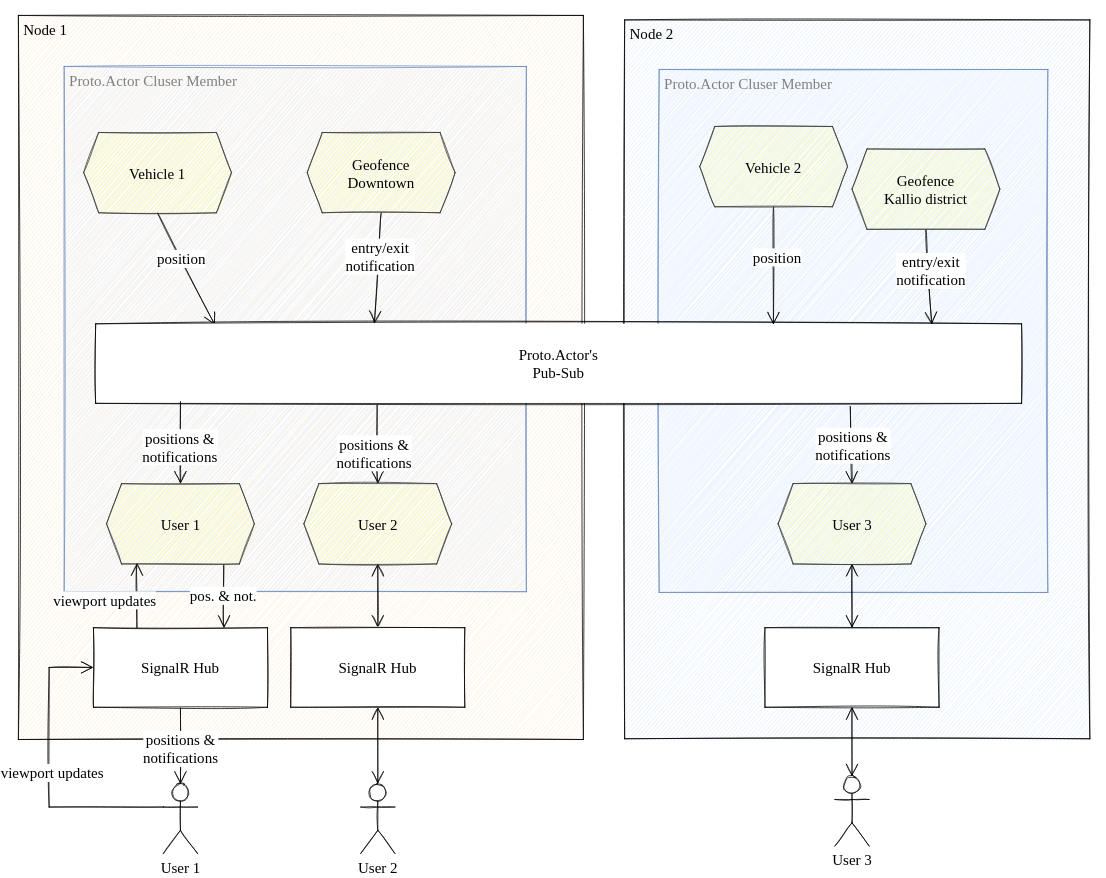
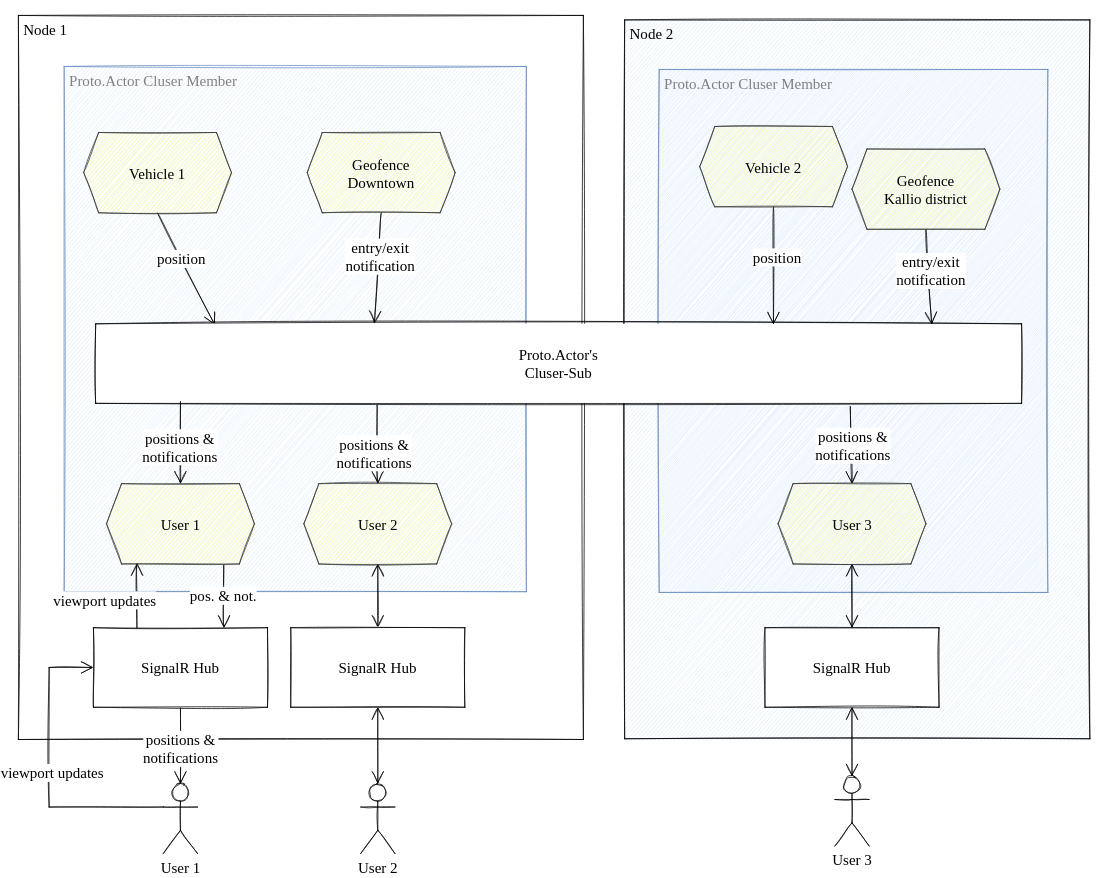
(47, 30) -> (47, 30)
(558, 363) -> (558, 363)
